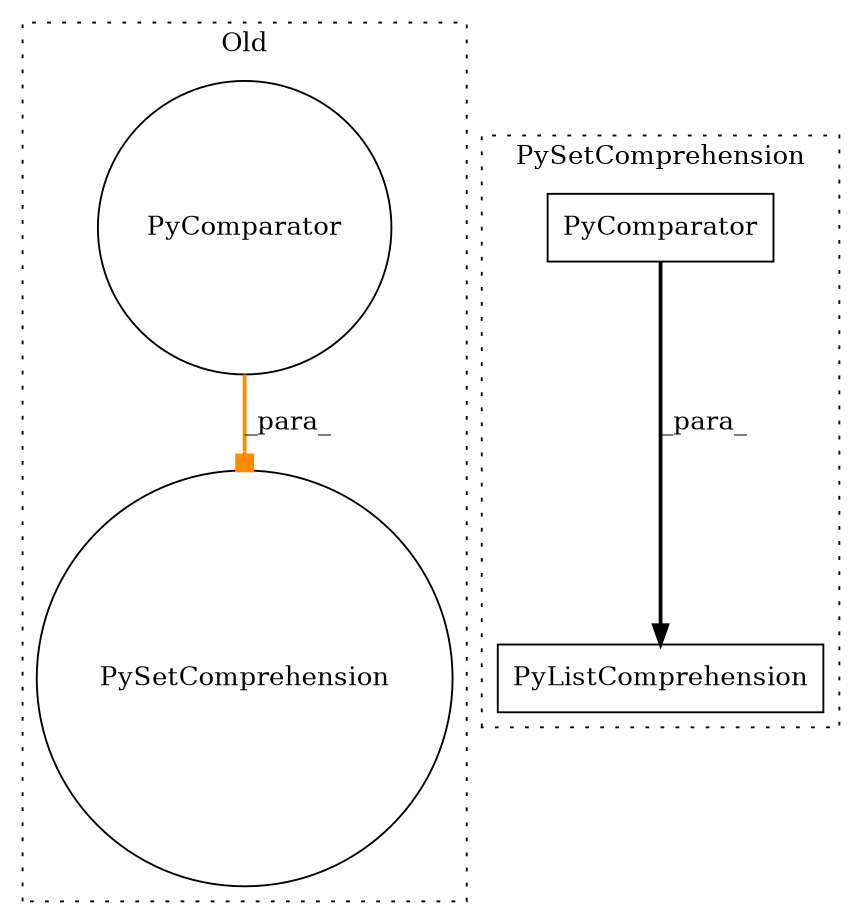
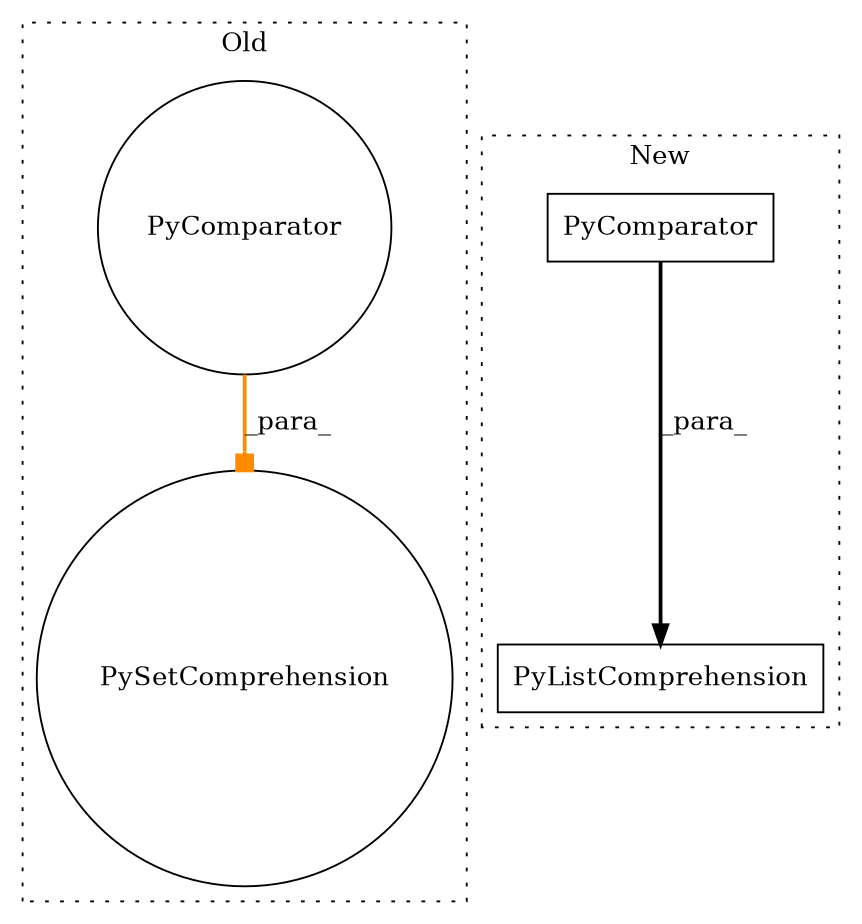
(661, 157) -> (661, 157)
